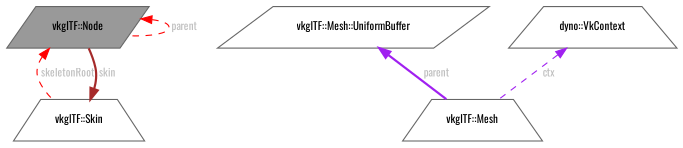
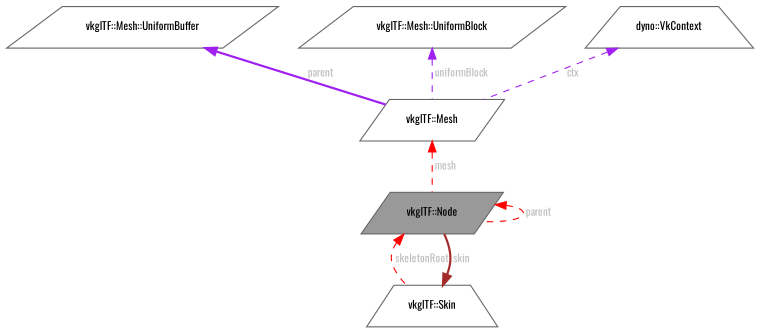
none -> (432, 27)
(473, 120) -> (432, 120)
none -> (432, 172)
